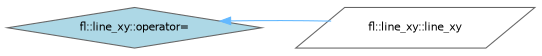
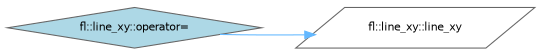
(281, 21) -> (262, 35)
